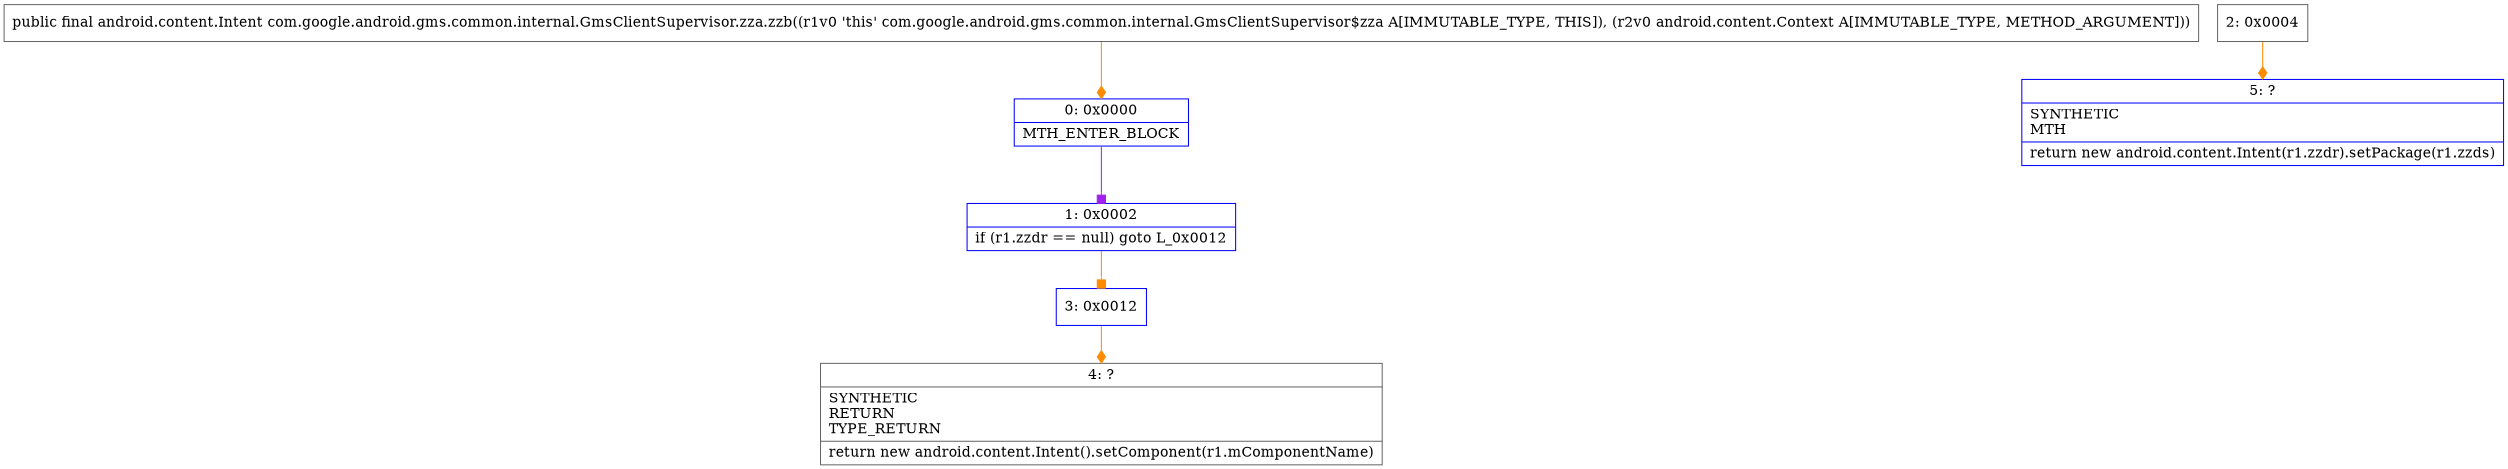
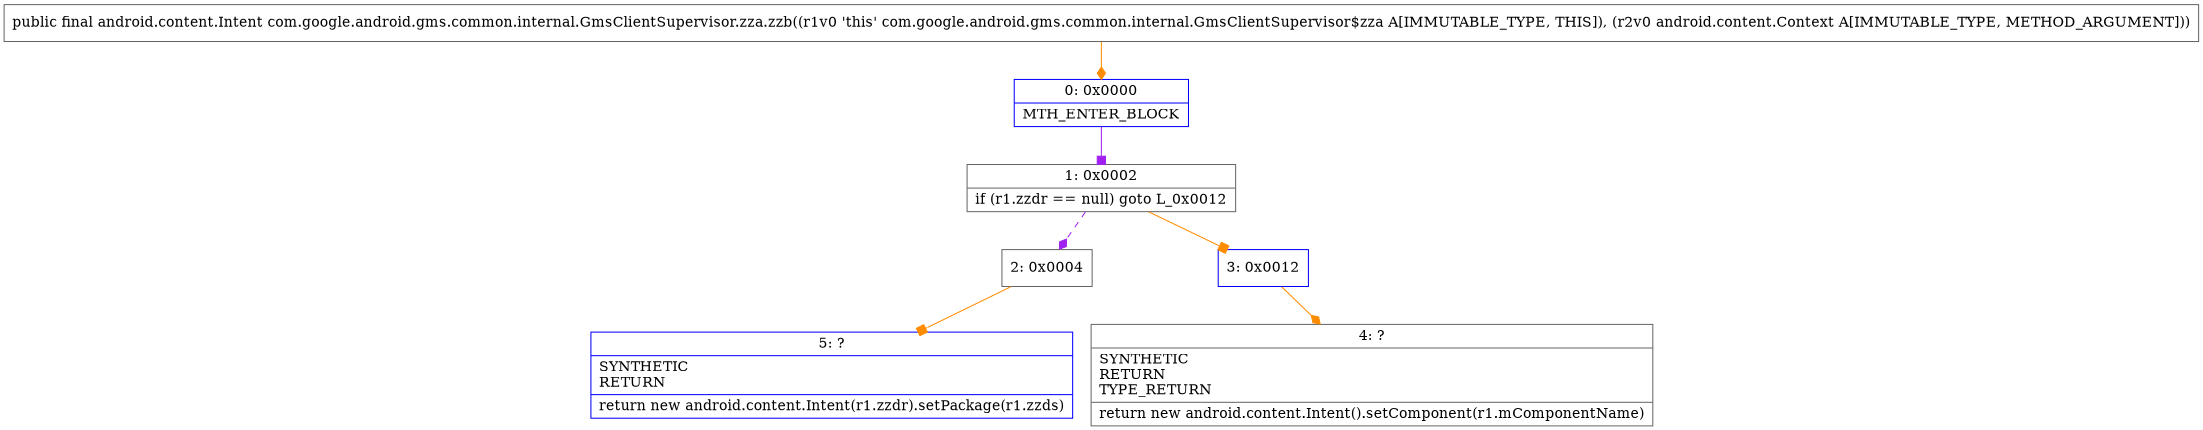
(2263, 54) -> (969, 307)
(2048, 130) -> (632, 382)
none -> (1076, 226)
(1101, 227) -> (1101, 188)
